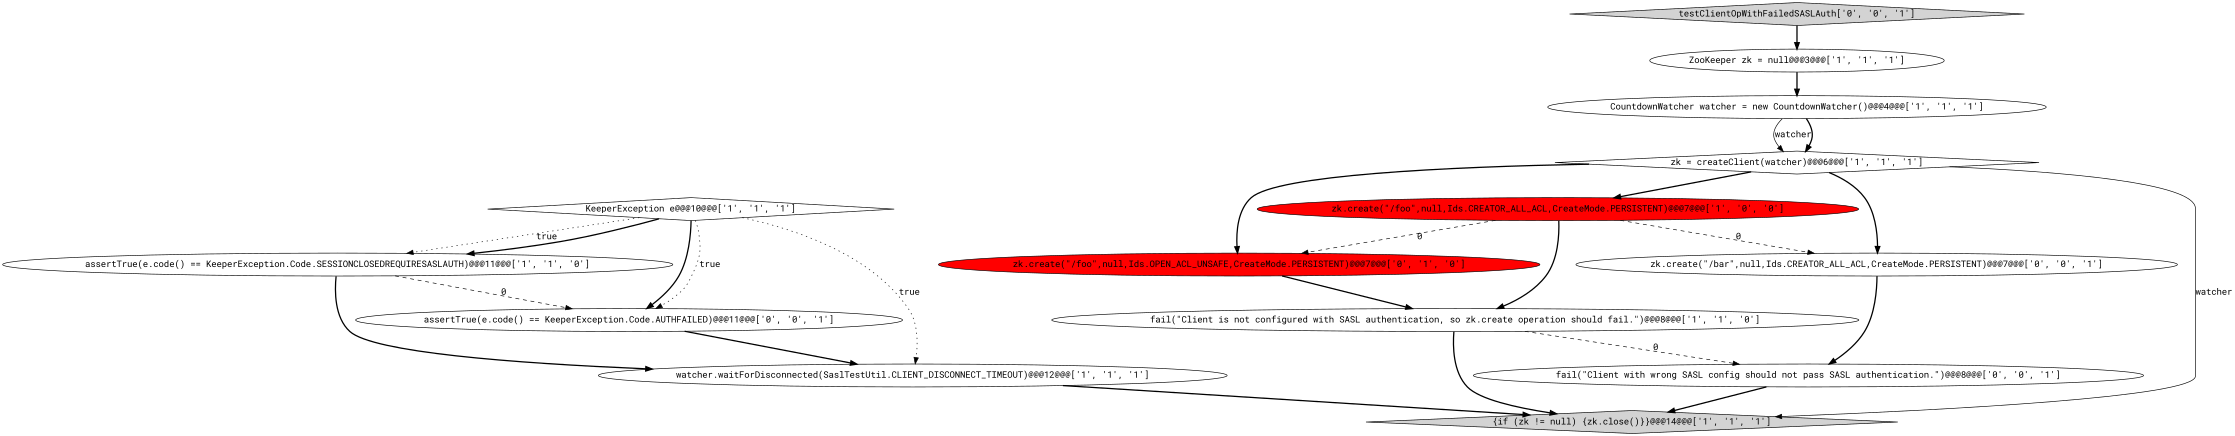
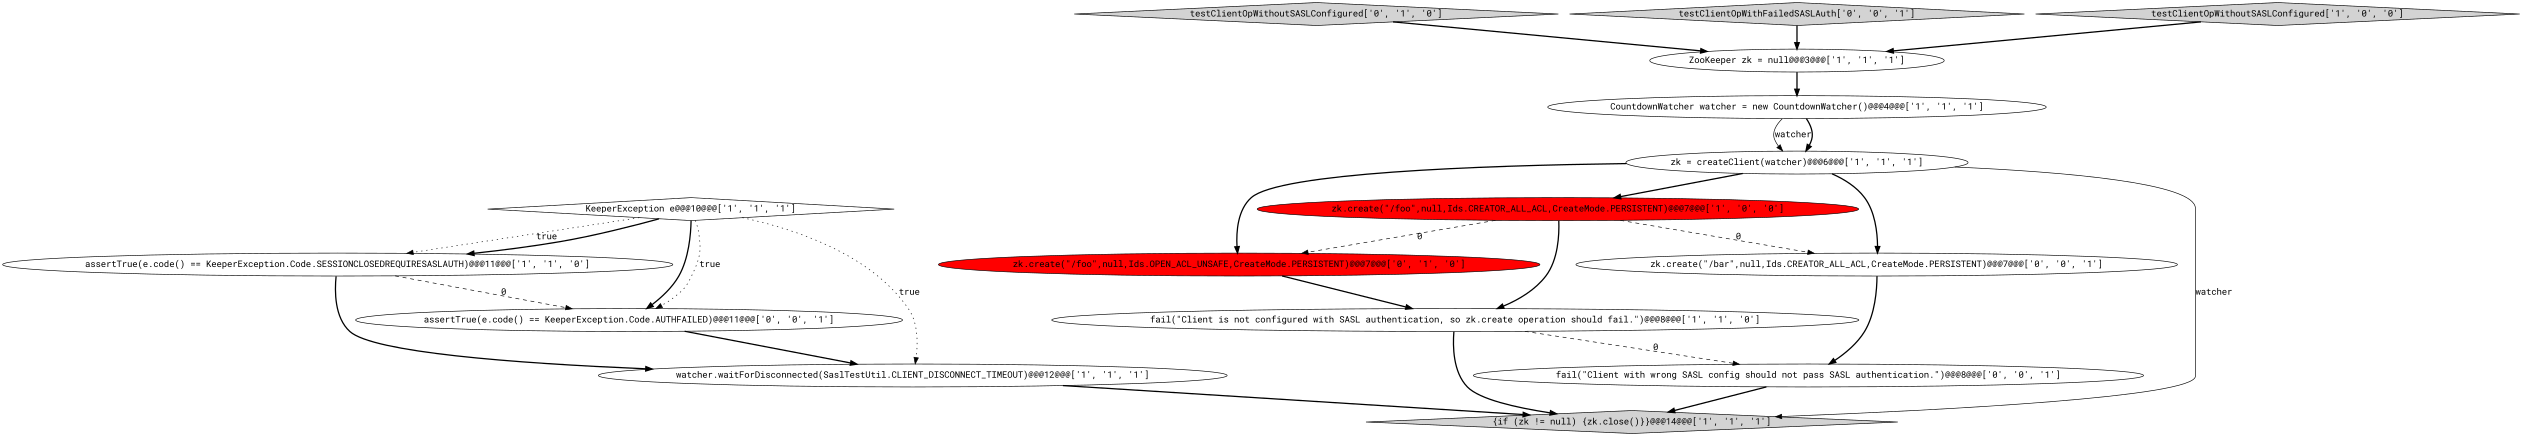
none -> (1316, 14)
none -> (2278, 14)
(1797, 163) -> (1797, 163)
